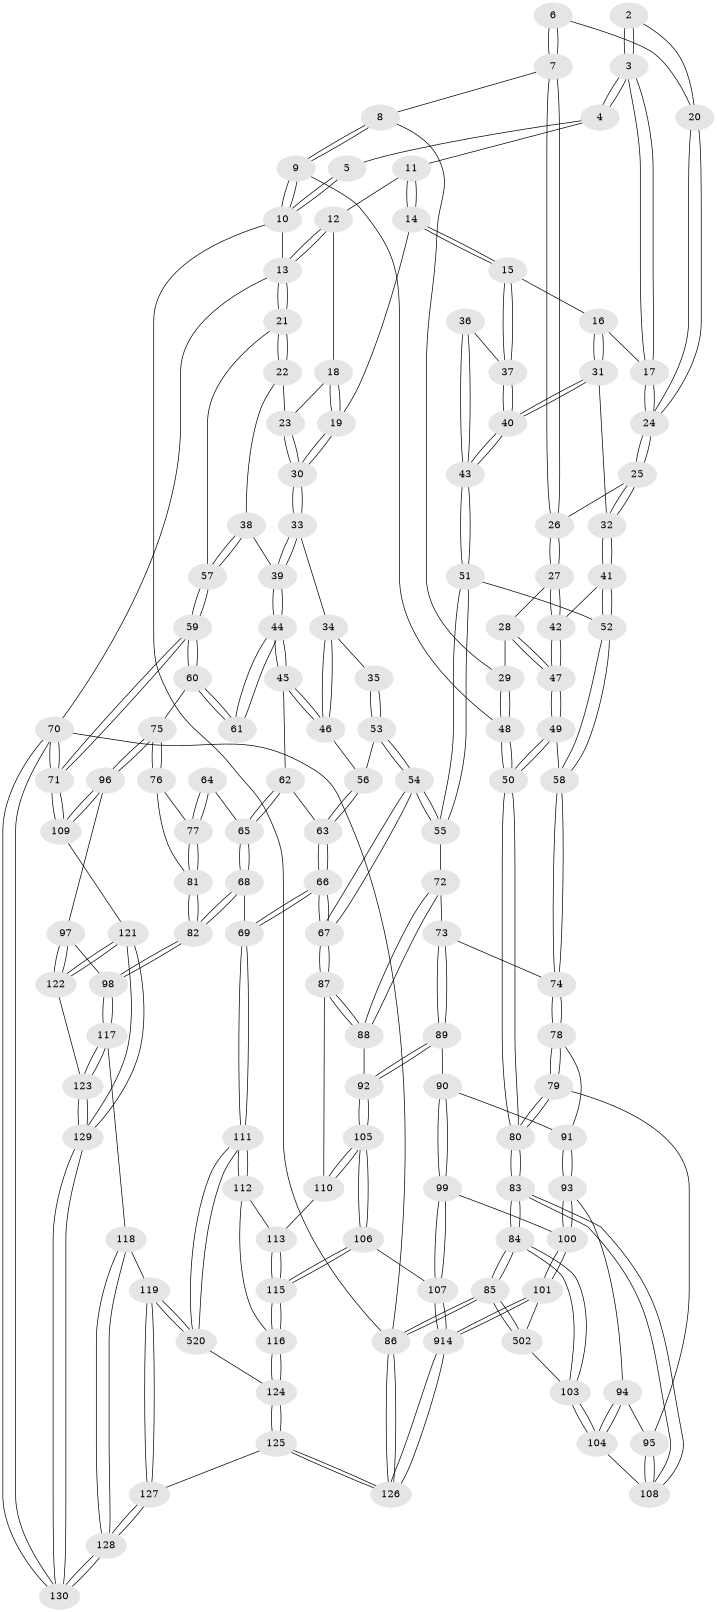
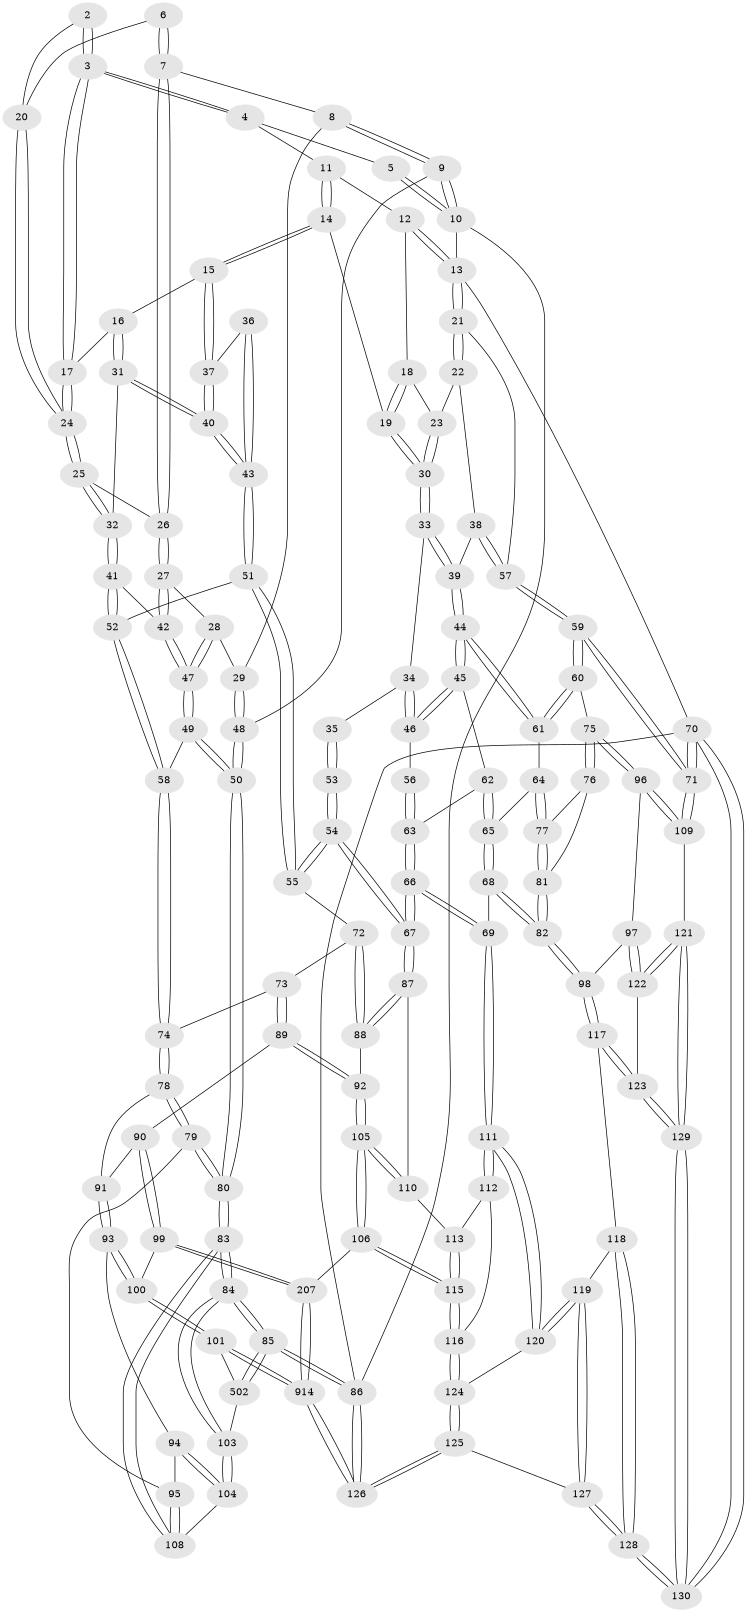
(370, 755) -> none
none -> (539, 755)
(438, 1291) -> (307, 1291)
(196, 1342) -> (536, 1342)
